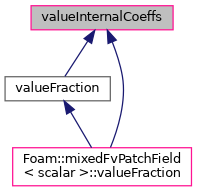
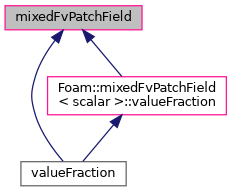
(102, 18) -> (74, 18)
(81, 130) -> (98, 143)
